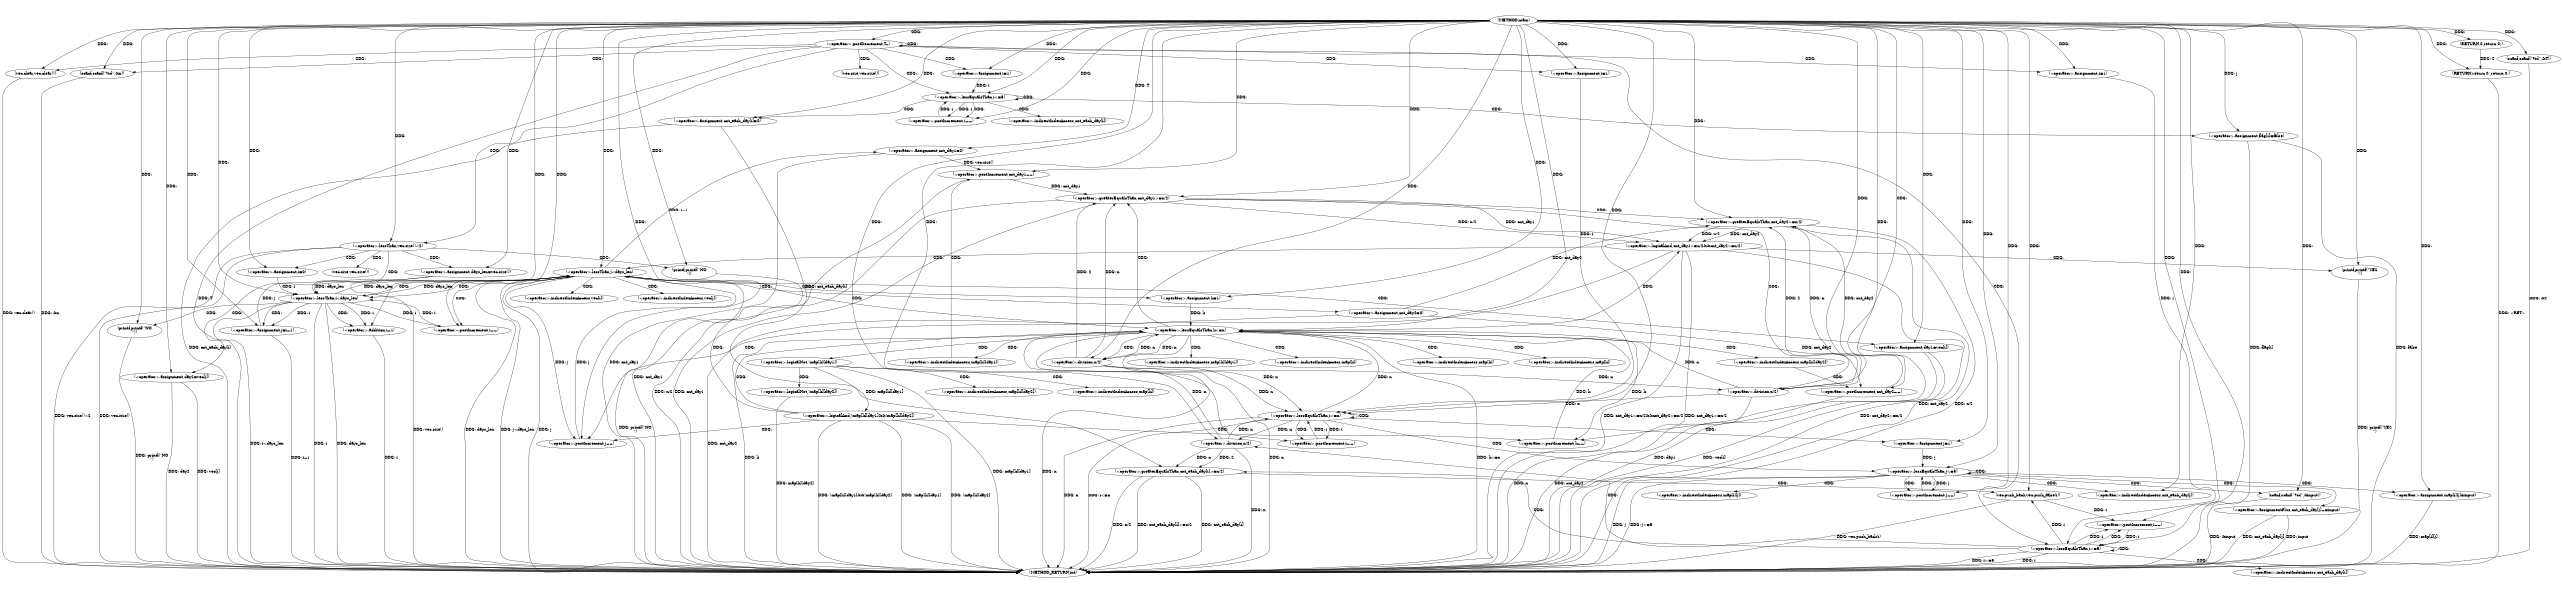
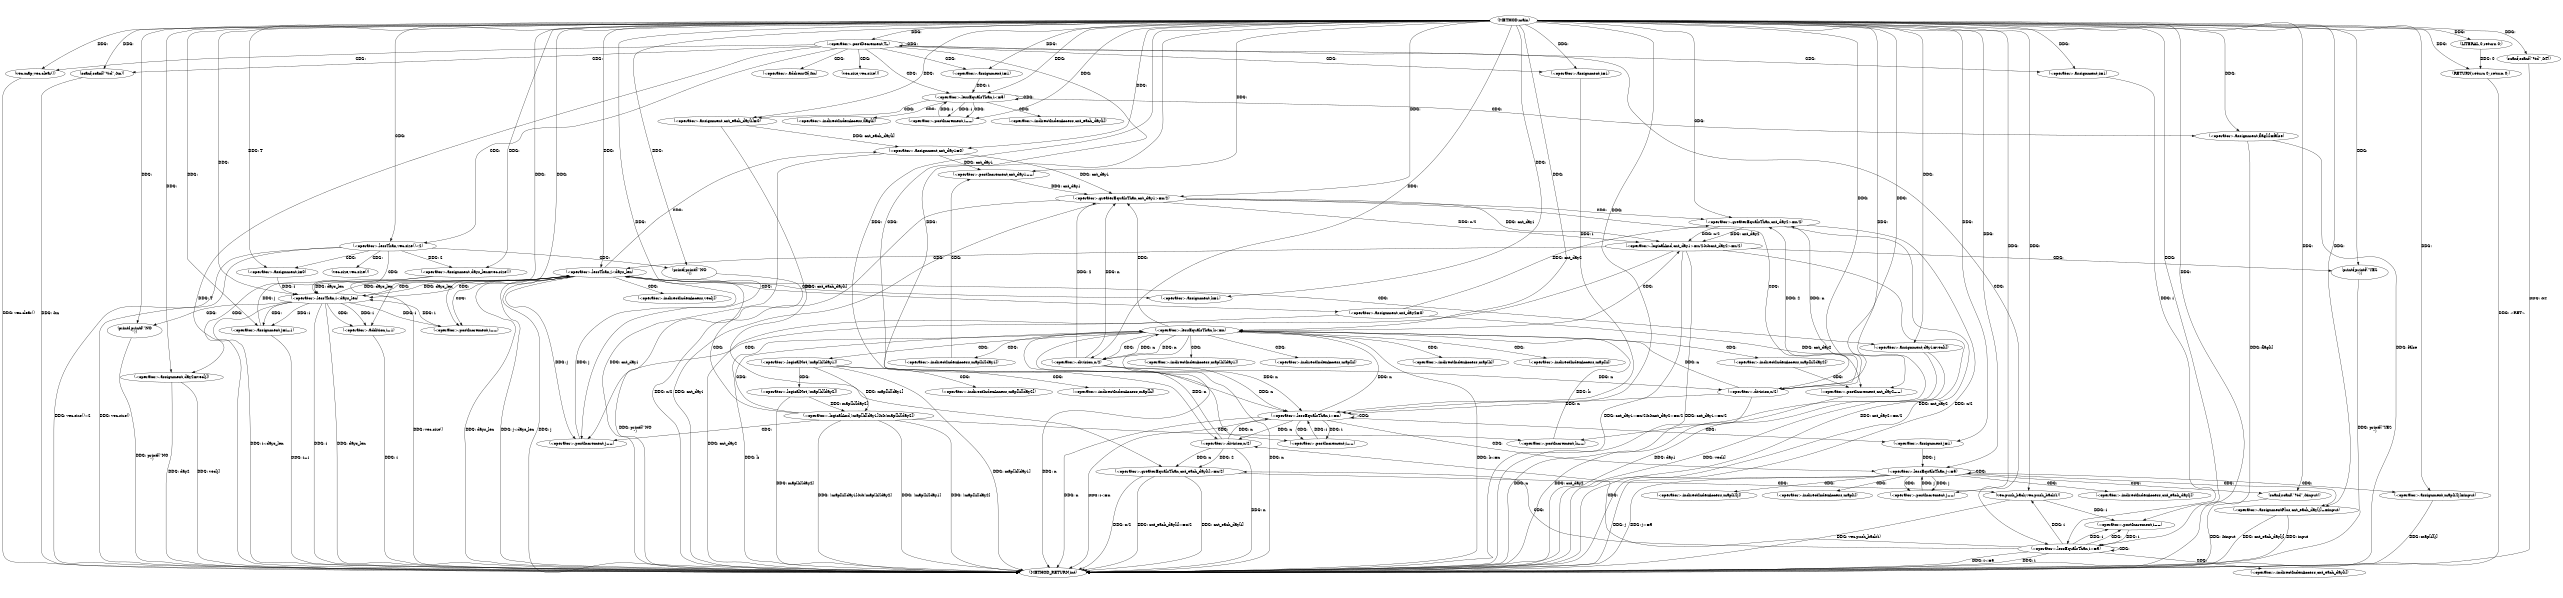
(917, 32) -> (917, 32)
(2481, 44) -> (2481, 44)
(2191, 51) -> (2210, 28)
(35, 74) -> (35, 74)
none -> (790, 74)
(2231, 74) -> (2231, 74)
(1142, 86) -> (1142, 86)
none -> (836, 121)
(1700, 121) -> (1700, 121)
(401, 136) -> (401, 136)
(255, 151) -> (255, 151)
(979, 163) -> (979, 163)
none -> (1039, 166)
(1903, 199) -> (1903, 199)
(678, 210) -> (678, 210)
none -> (889, 215)
(435, 258) -> (435, 258)
(1144, 258) -> (1144, 258)
(289, 287) -> (289, 287)
(1649, 287) -> (1649, 287)
(564, 299) -> none
(885, 307) -> none
(1191, 313) -> none
(1843, 324) -> none
(1499, 333) -> none
(719, 348) -> (719, 348)
none -> (825, 404)
(655, 442) -> none
none -> (1817, 496)
(2028, 496) -> (2028, 496)
(227, 537) -> (821, 136)
